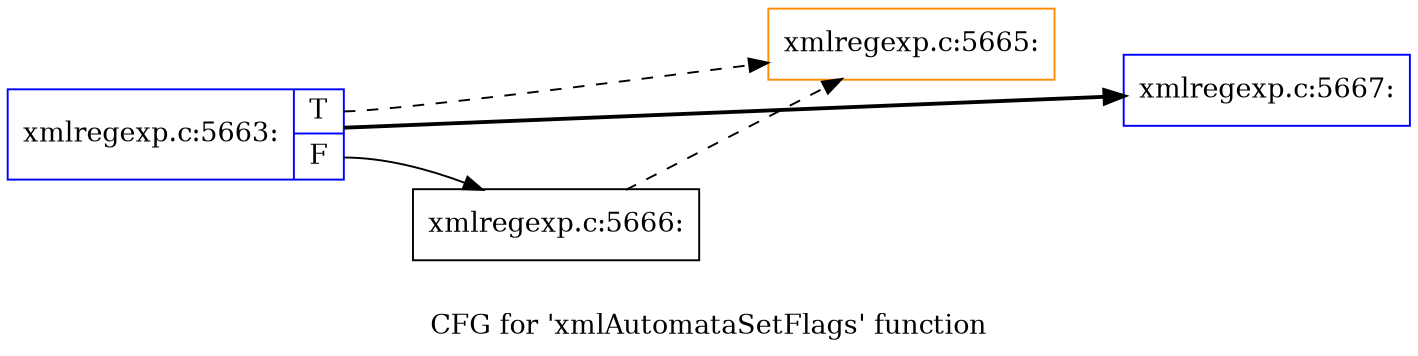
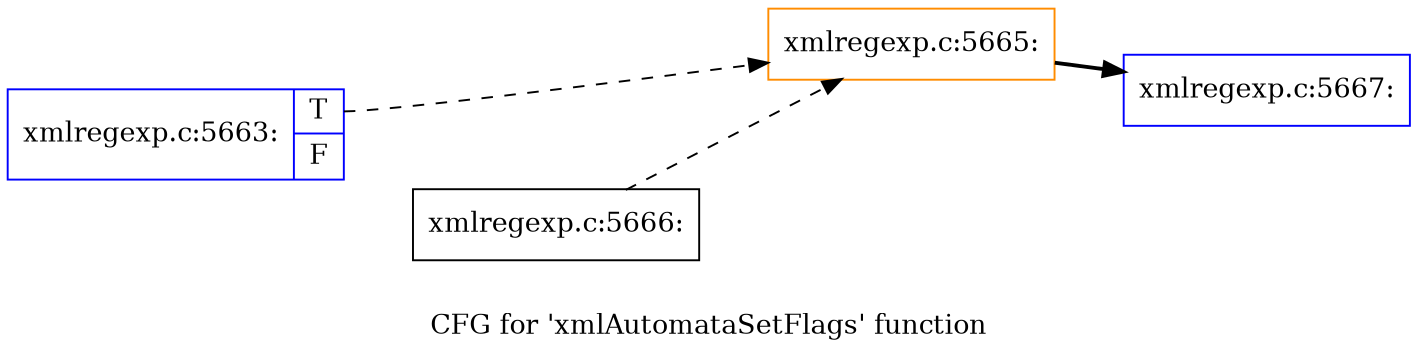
(724, 112) -> (1079, 66)
(405, 165) -> none
